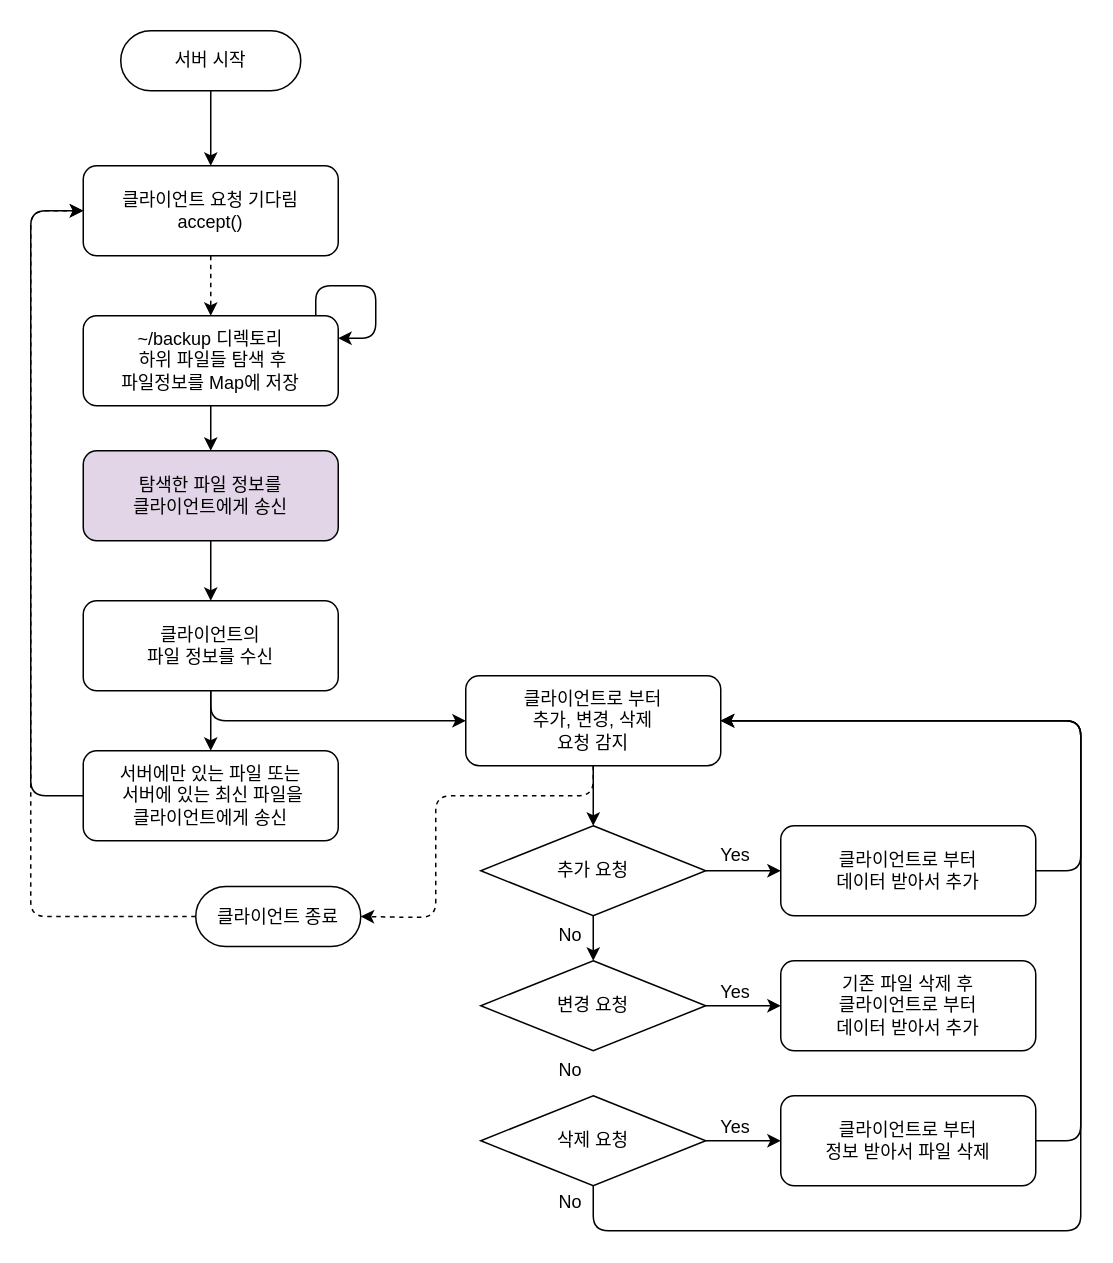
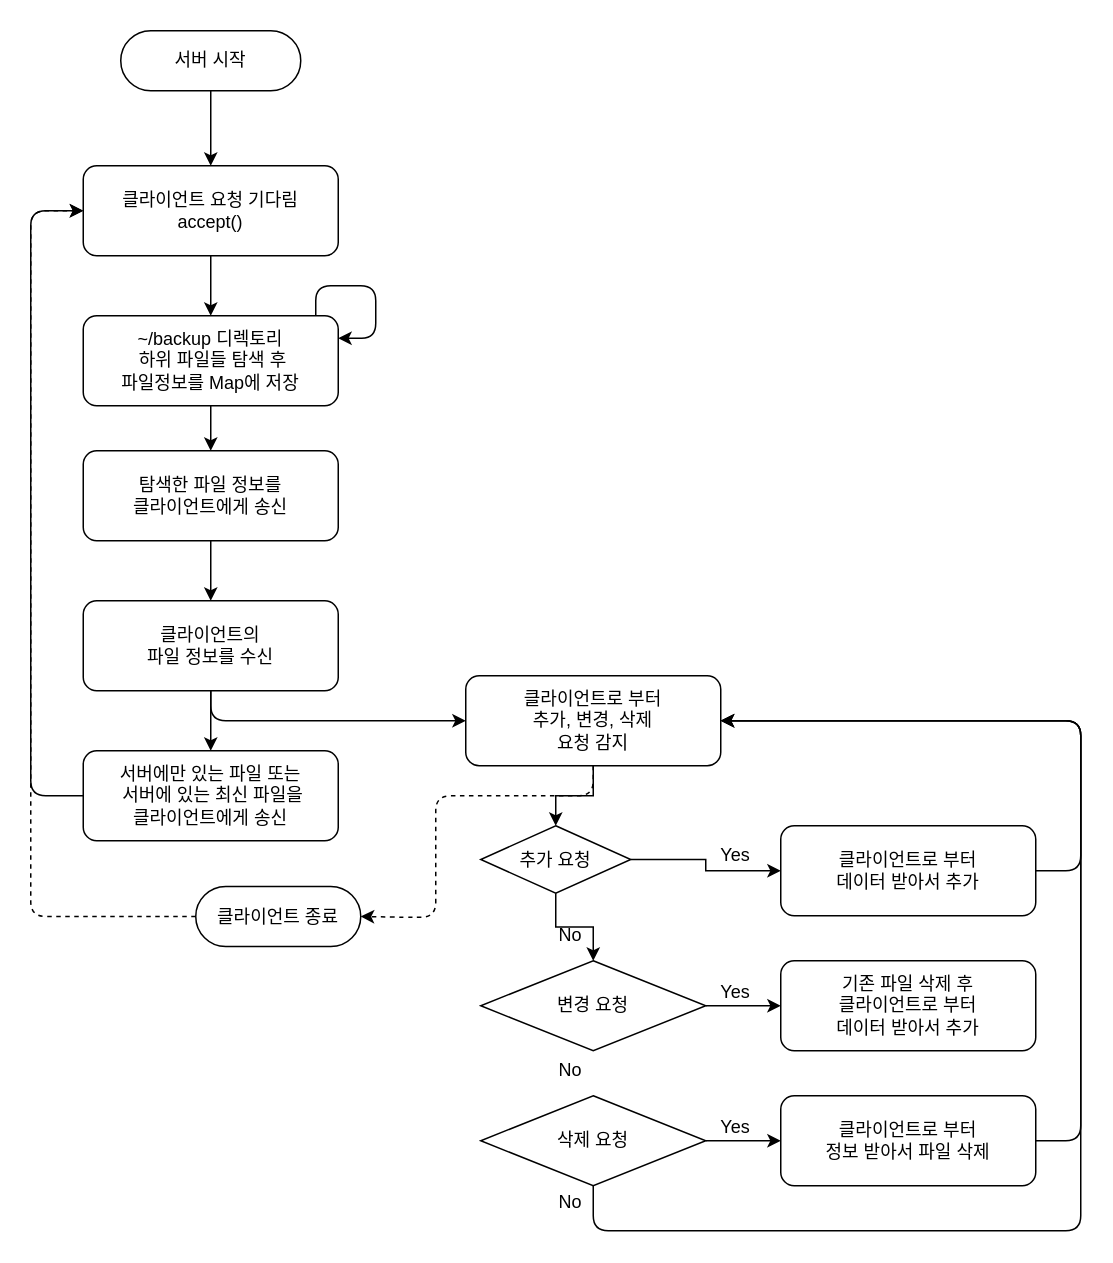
(211, 280) -> (211, 280)
(211, 496) -> (211, 496)
(593, 871) -> (556, 860)
